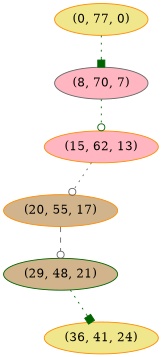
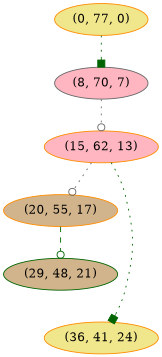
(101, 112) -> (101, 112)
(61, 239) -> (61, 239)
(79, 302) -> (132, 238)
